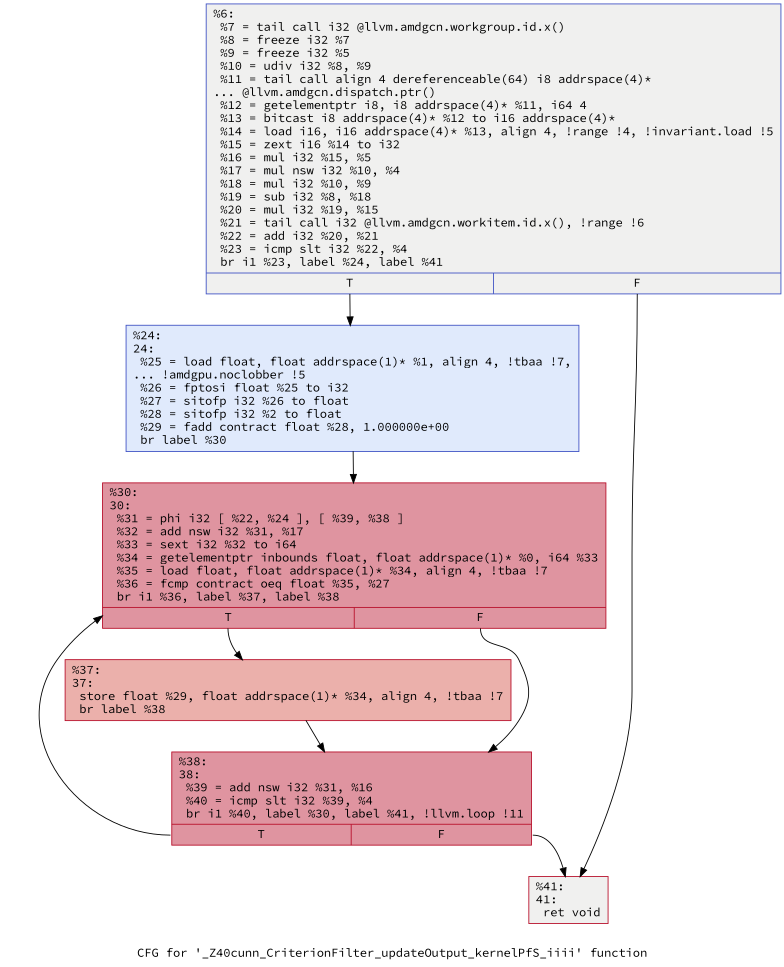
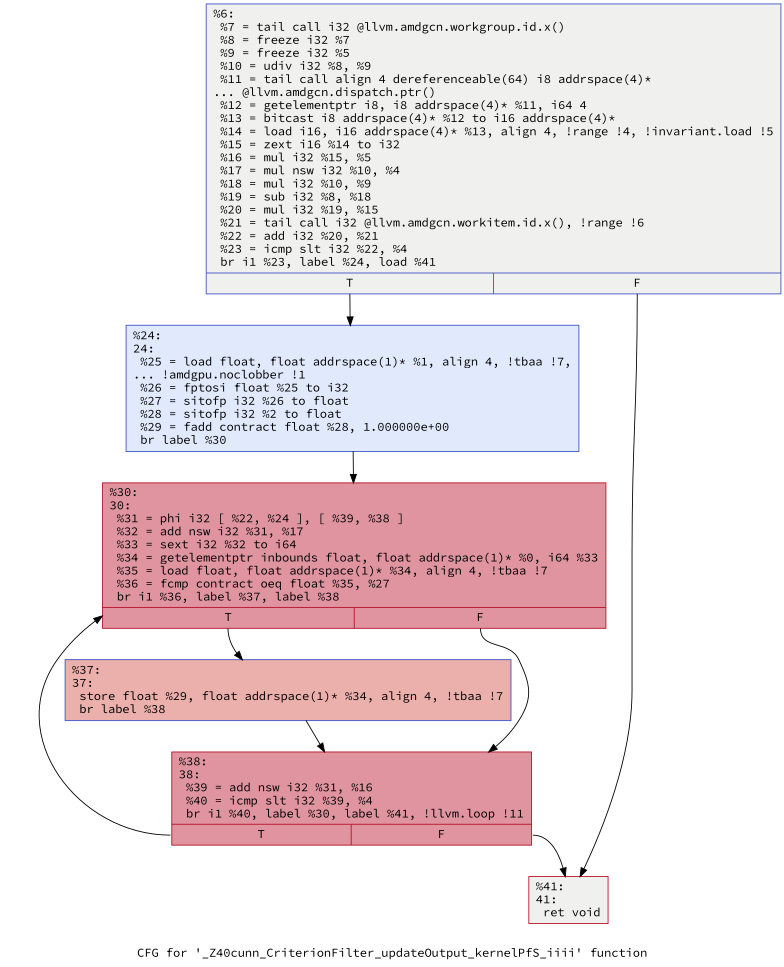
(329, 262) -> (325, 262)
(220, 375) -> (220, 375)
(288, 690) -> (288, 690)
